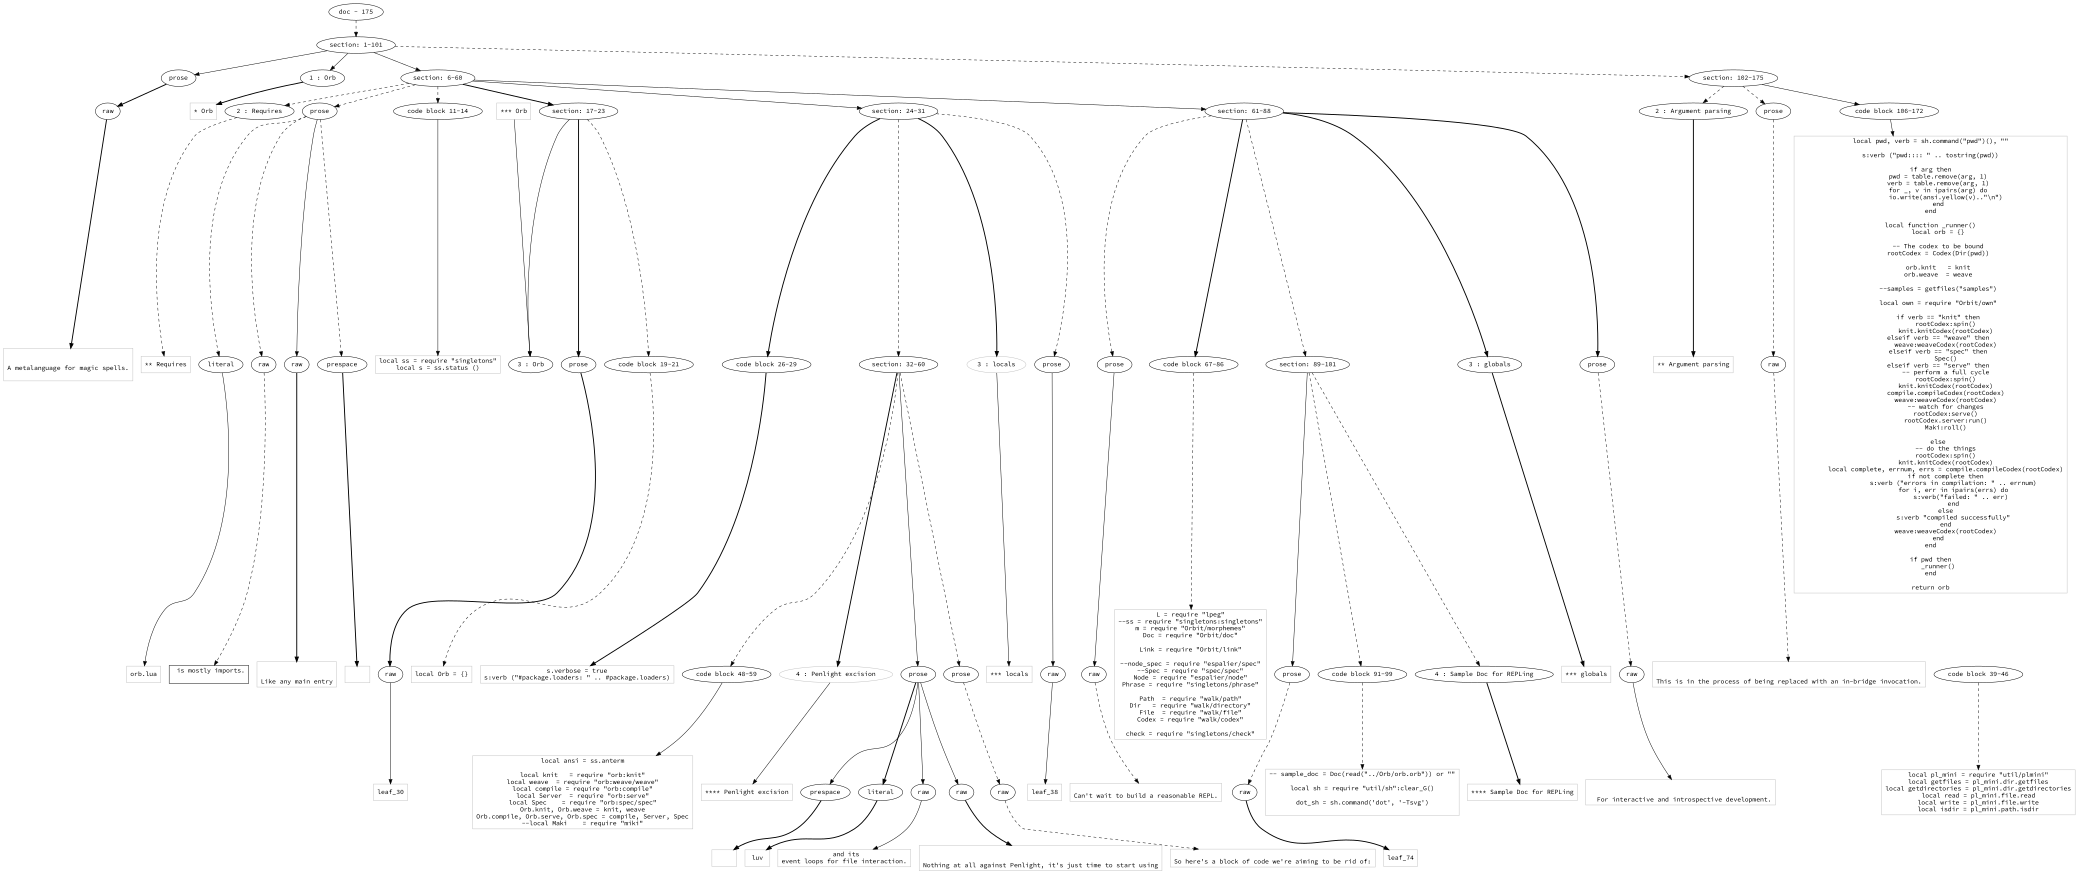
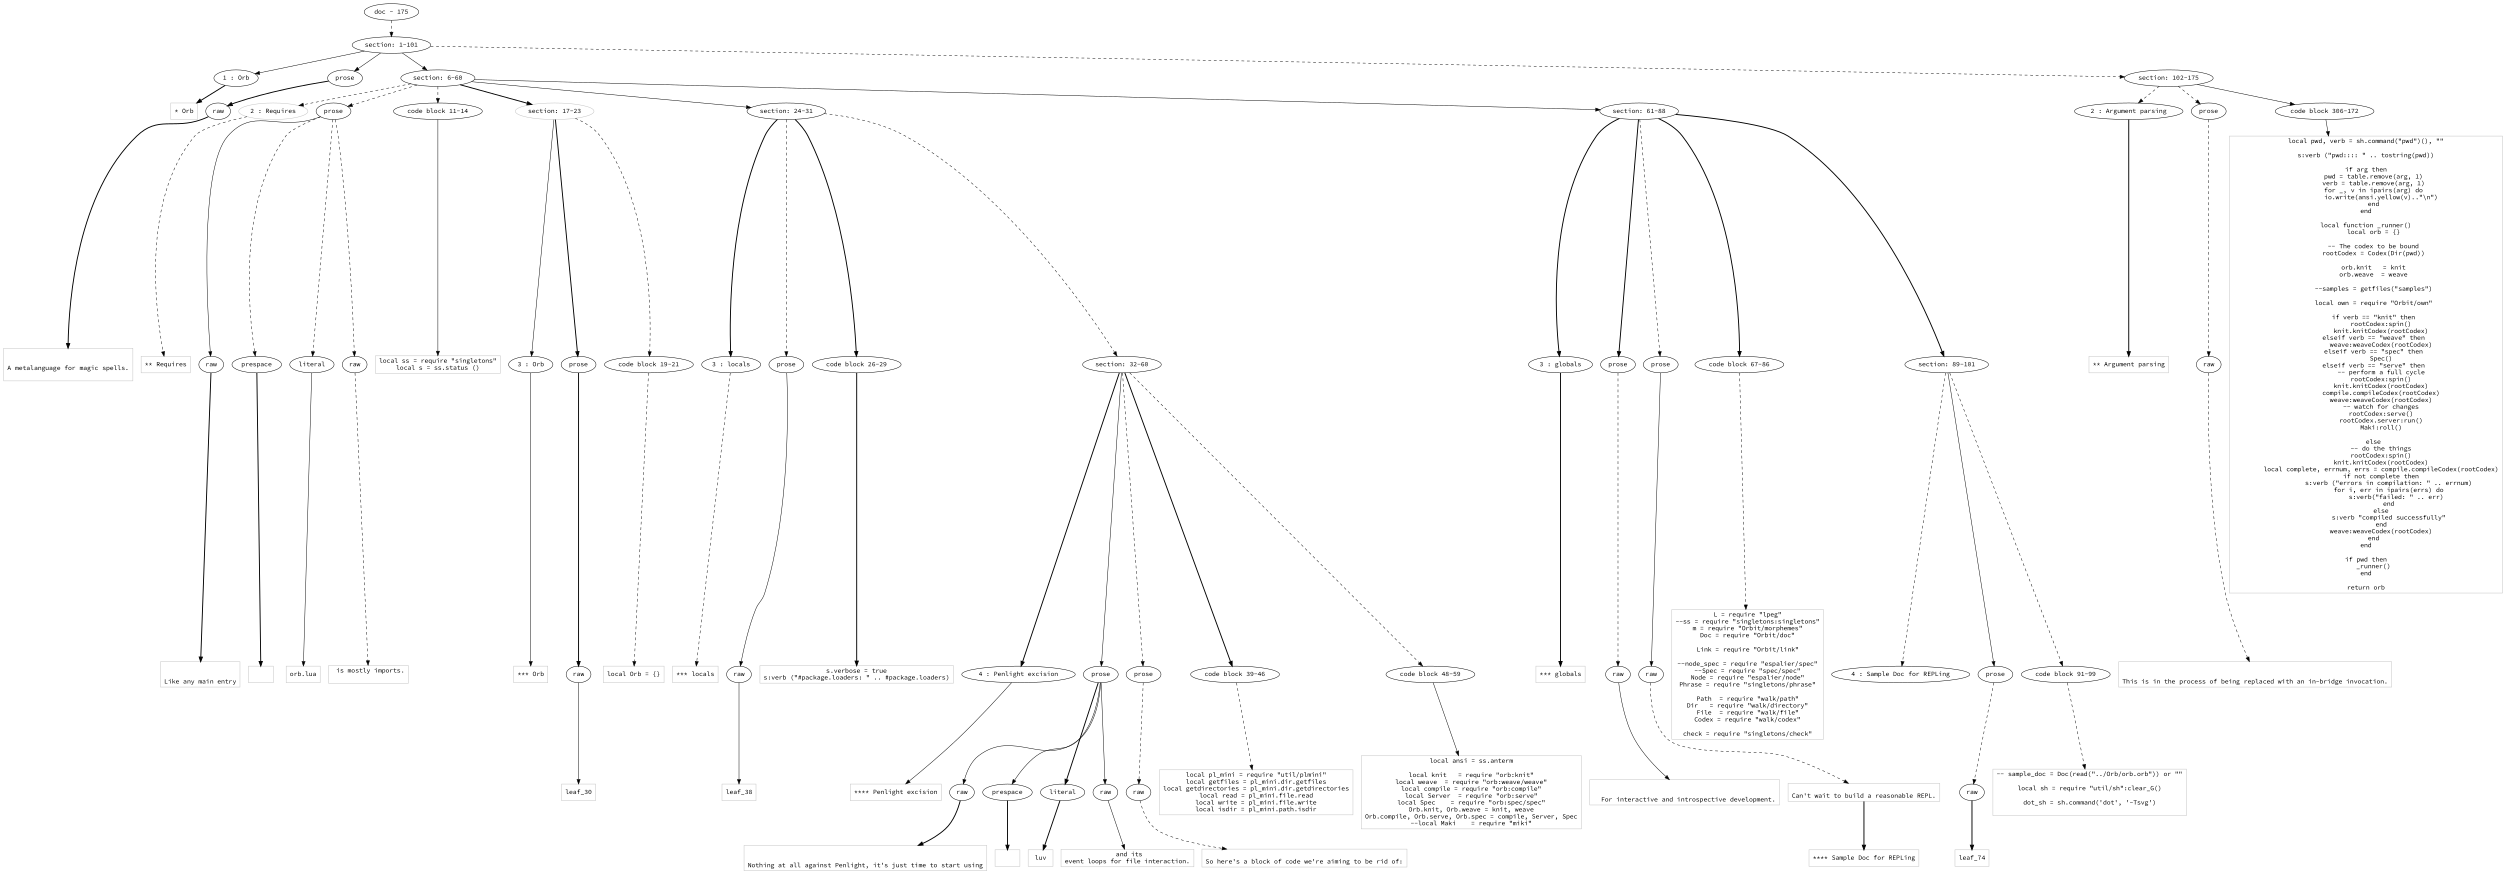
(260, 111) -> (273, 111)
(579, 111) -> (555, 111)
(1889, 111) -> (2325, 111)
(522, 236) -> (531, 517)
(1275, 236) -> (1846, 187)
(996, 365) -> (731, 365)
(1003, 517) -> (714, 517)
none -> (1178, 517)
(209, 674) -> (368, 674)
(836, 674) -> (1019, 674)
(1503, 731) -> (1864, 823)
